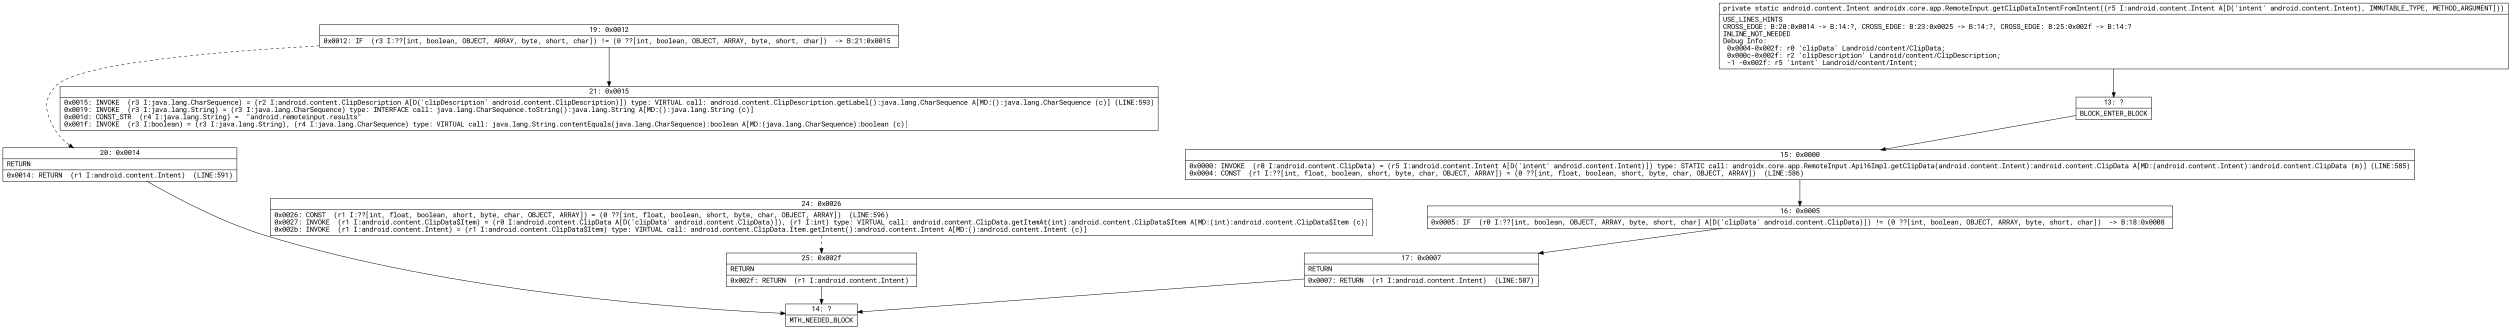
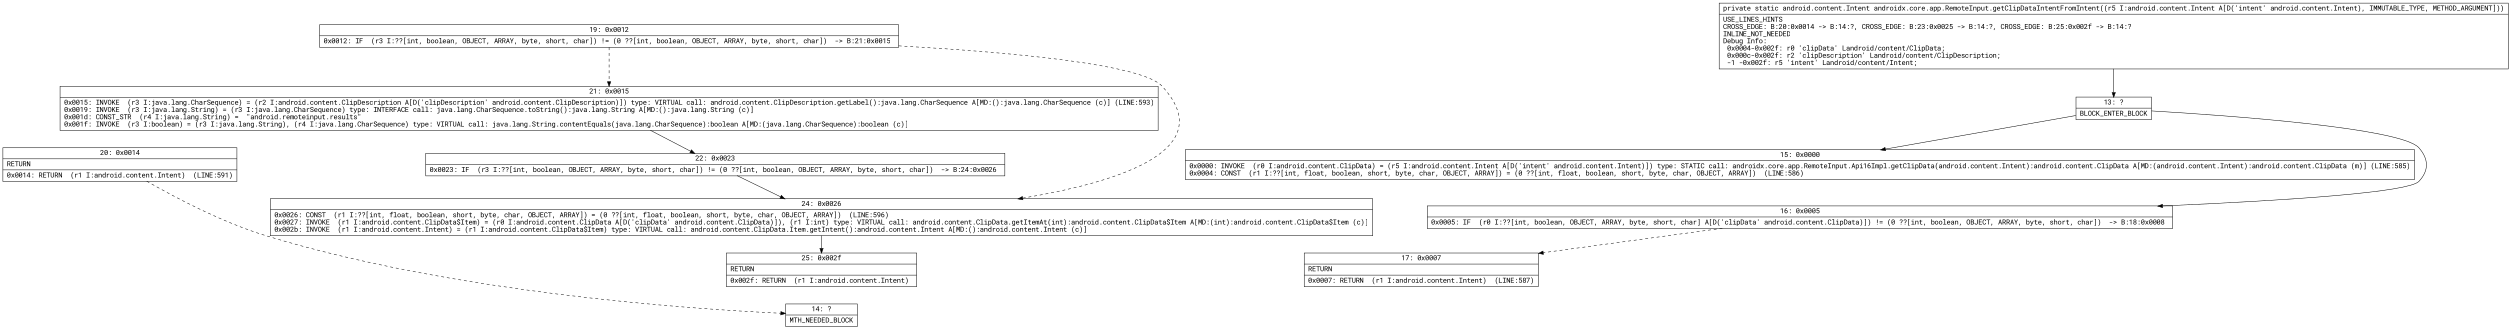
(151, 60) -> (1142, 76)
(609, 64) -> (609, 64)
none -> (715, 165)
(1800, 190) -> (2425, 158)
(1633, 240) -> (1633, 240)
(822, 242) -> (822, 242)
(456, 279) -> (456, 279)
(822, 293) -> none
(1083, 295) -> none
